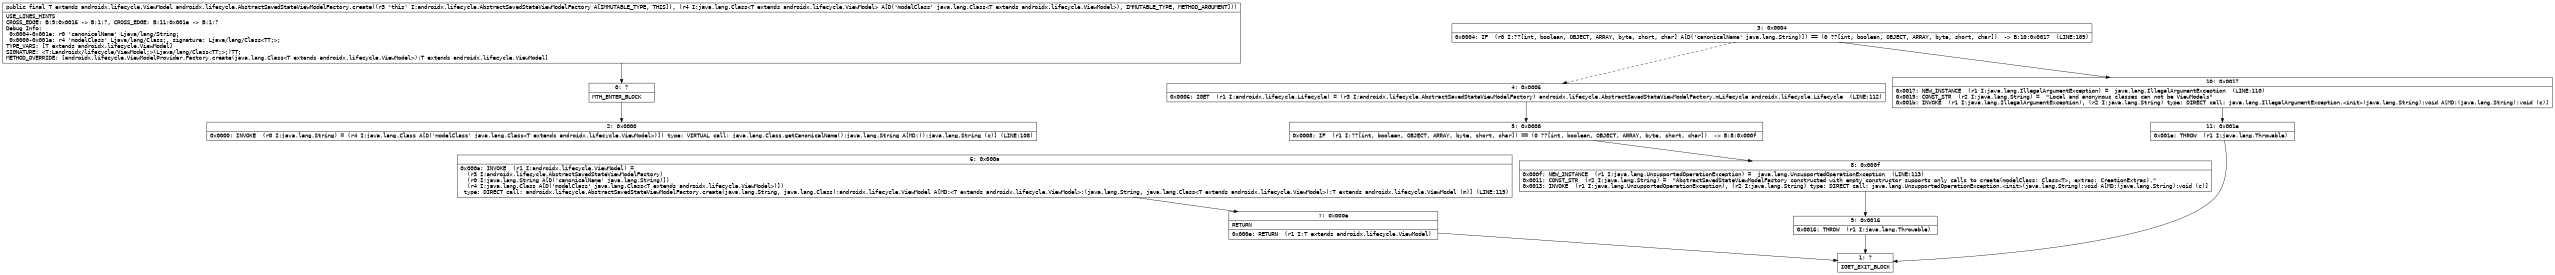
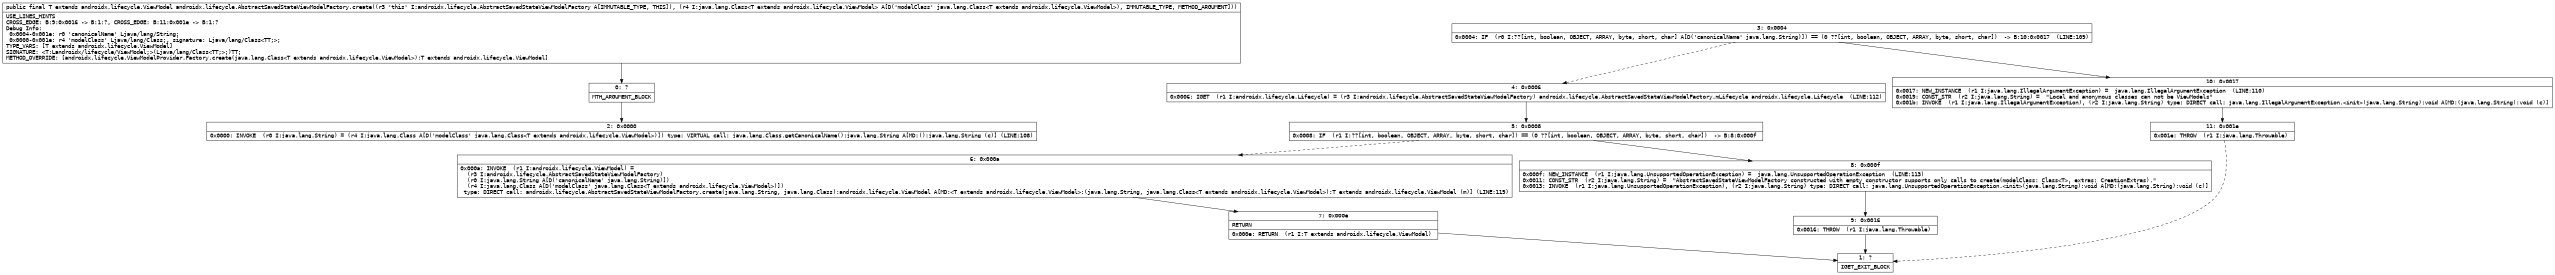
(617, 97) -> (622, 97)
none -> (1331, 148)
(2090, 242) -> (2090, 242)
